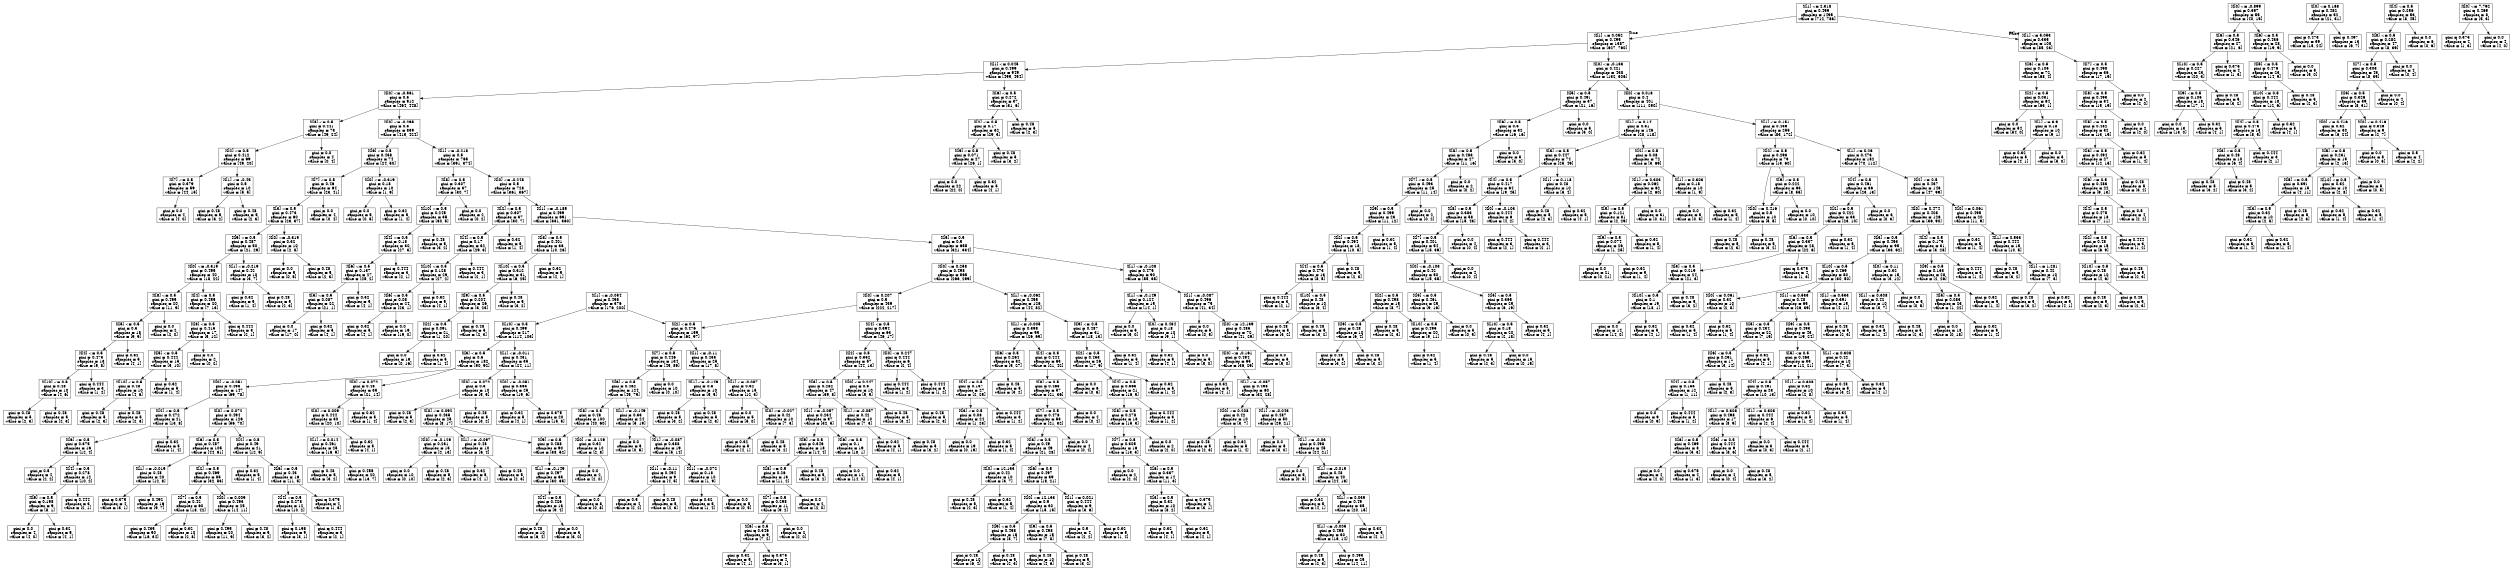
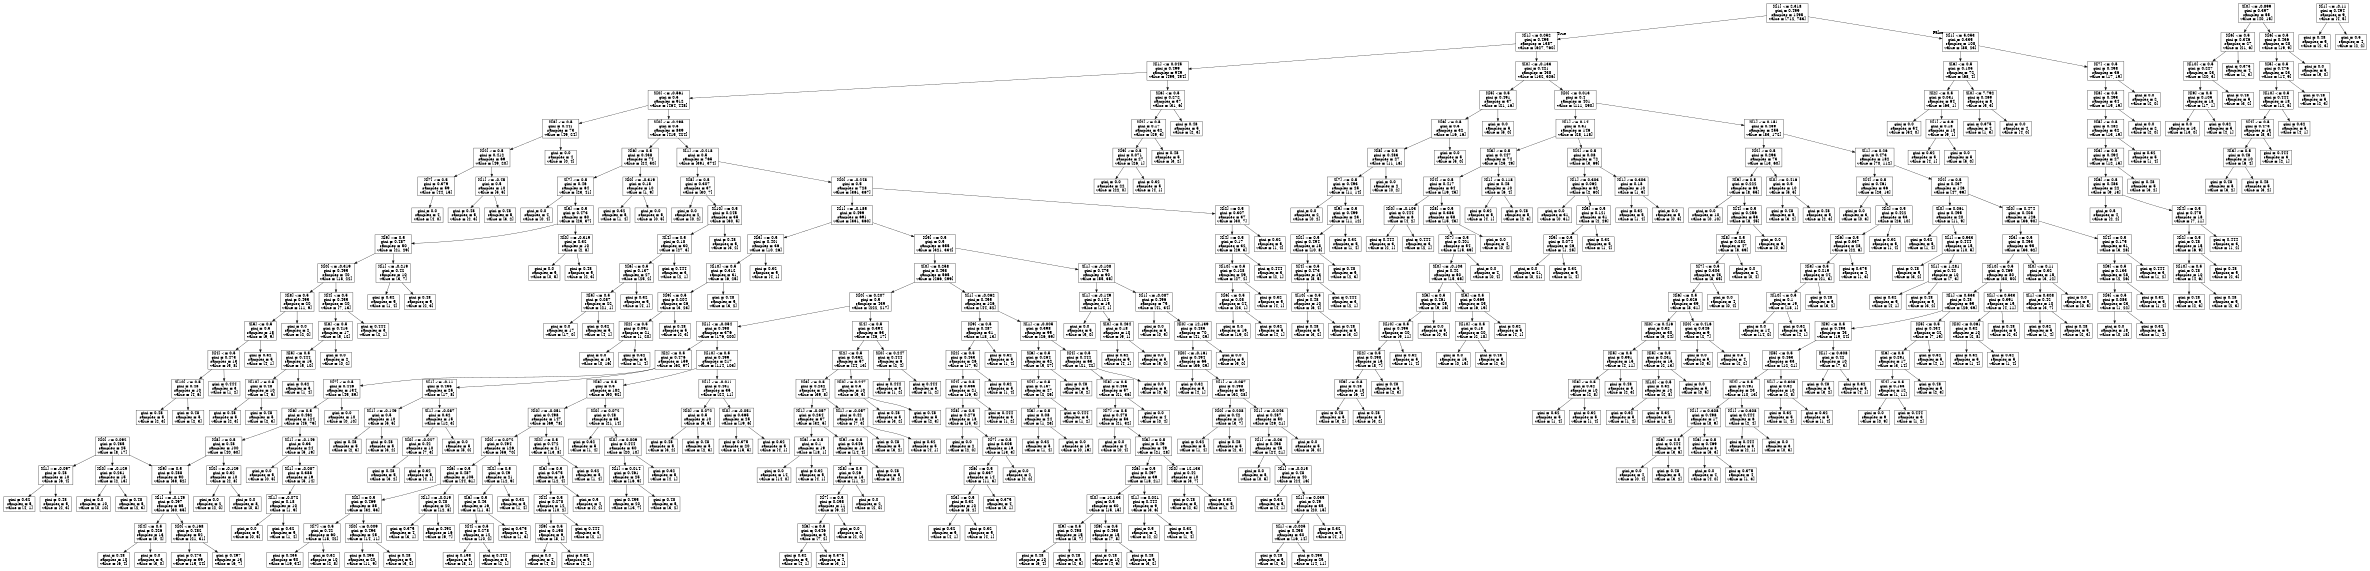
none -> (1969, 84)
(2316, 171) -> (1641, 344)
(1776, 200) -> (1744, 199)
(1778, 291) -> (1985, 315)
(1404, 315) -> (1384, 344)
(781, 316) -> (795, 316)
(666, 459) -> none
(570, 490) -> (179, 517)
